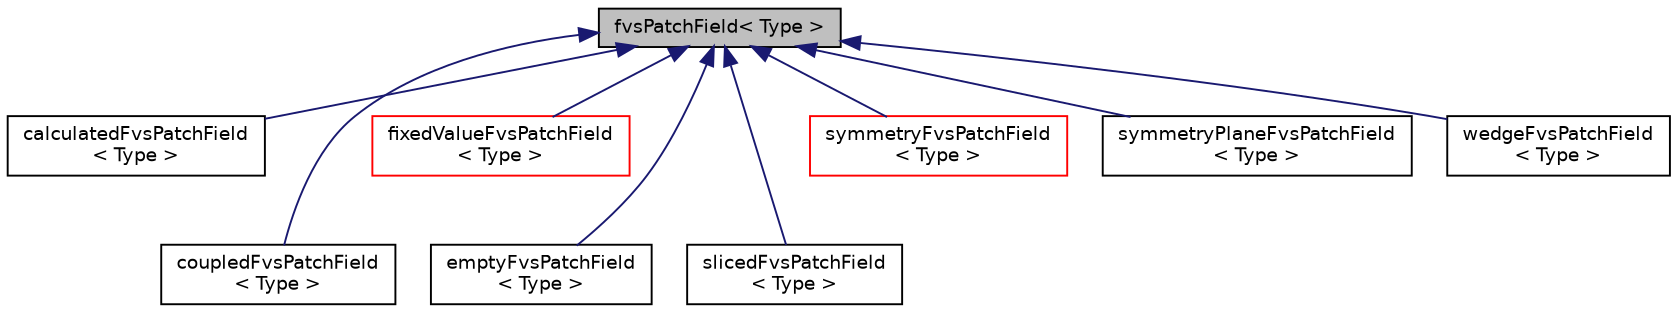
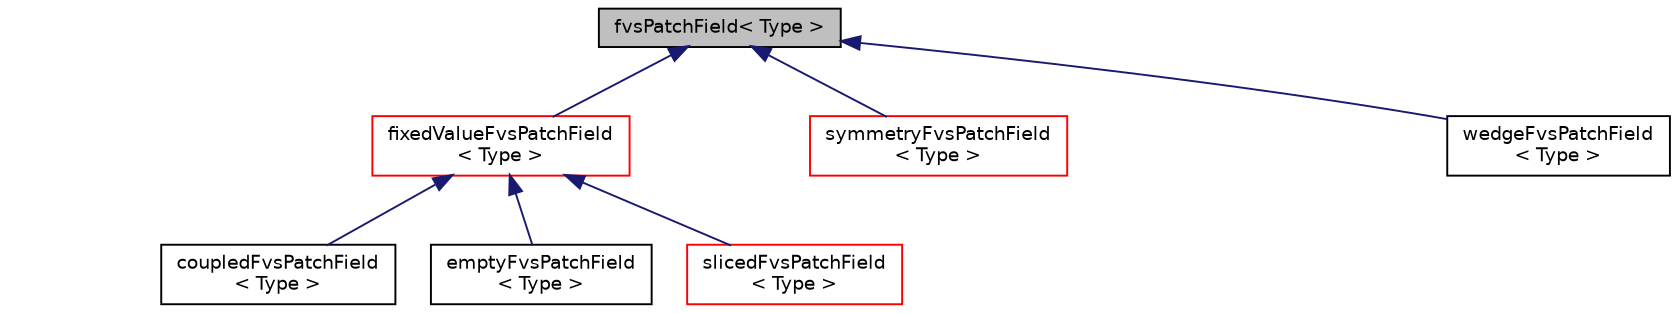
(428, 74) -> (381, 215)
(136, 146) -> none
(1257, 146) -> none
(758, 155) -> (657, 214)
(655, 164) -> (524, 220)
(795, 274) -> (795, 274)
